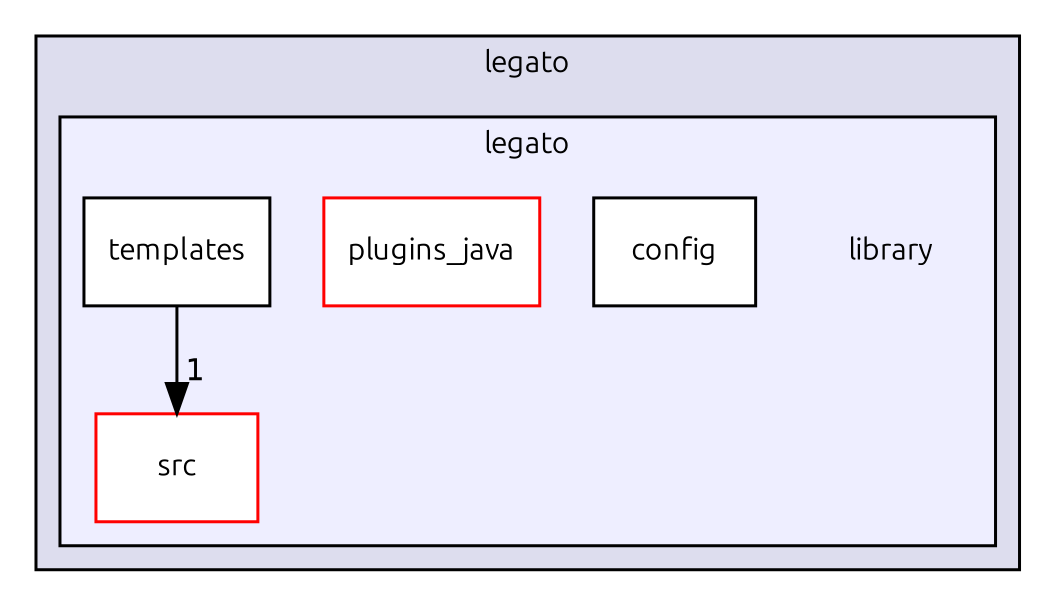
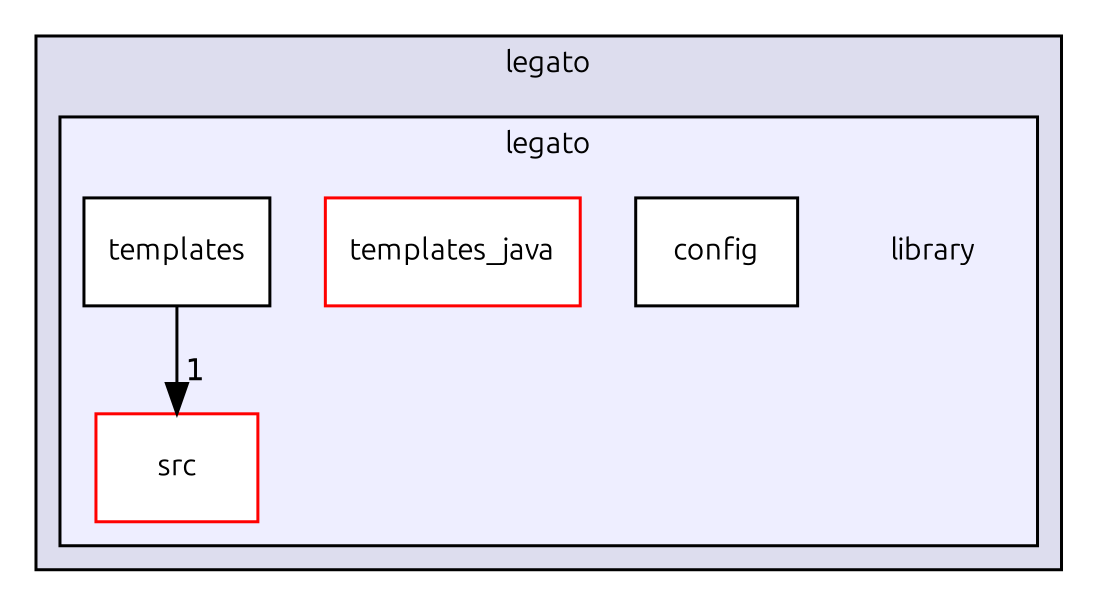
(432, 252) -> (453, 252)
